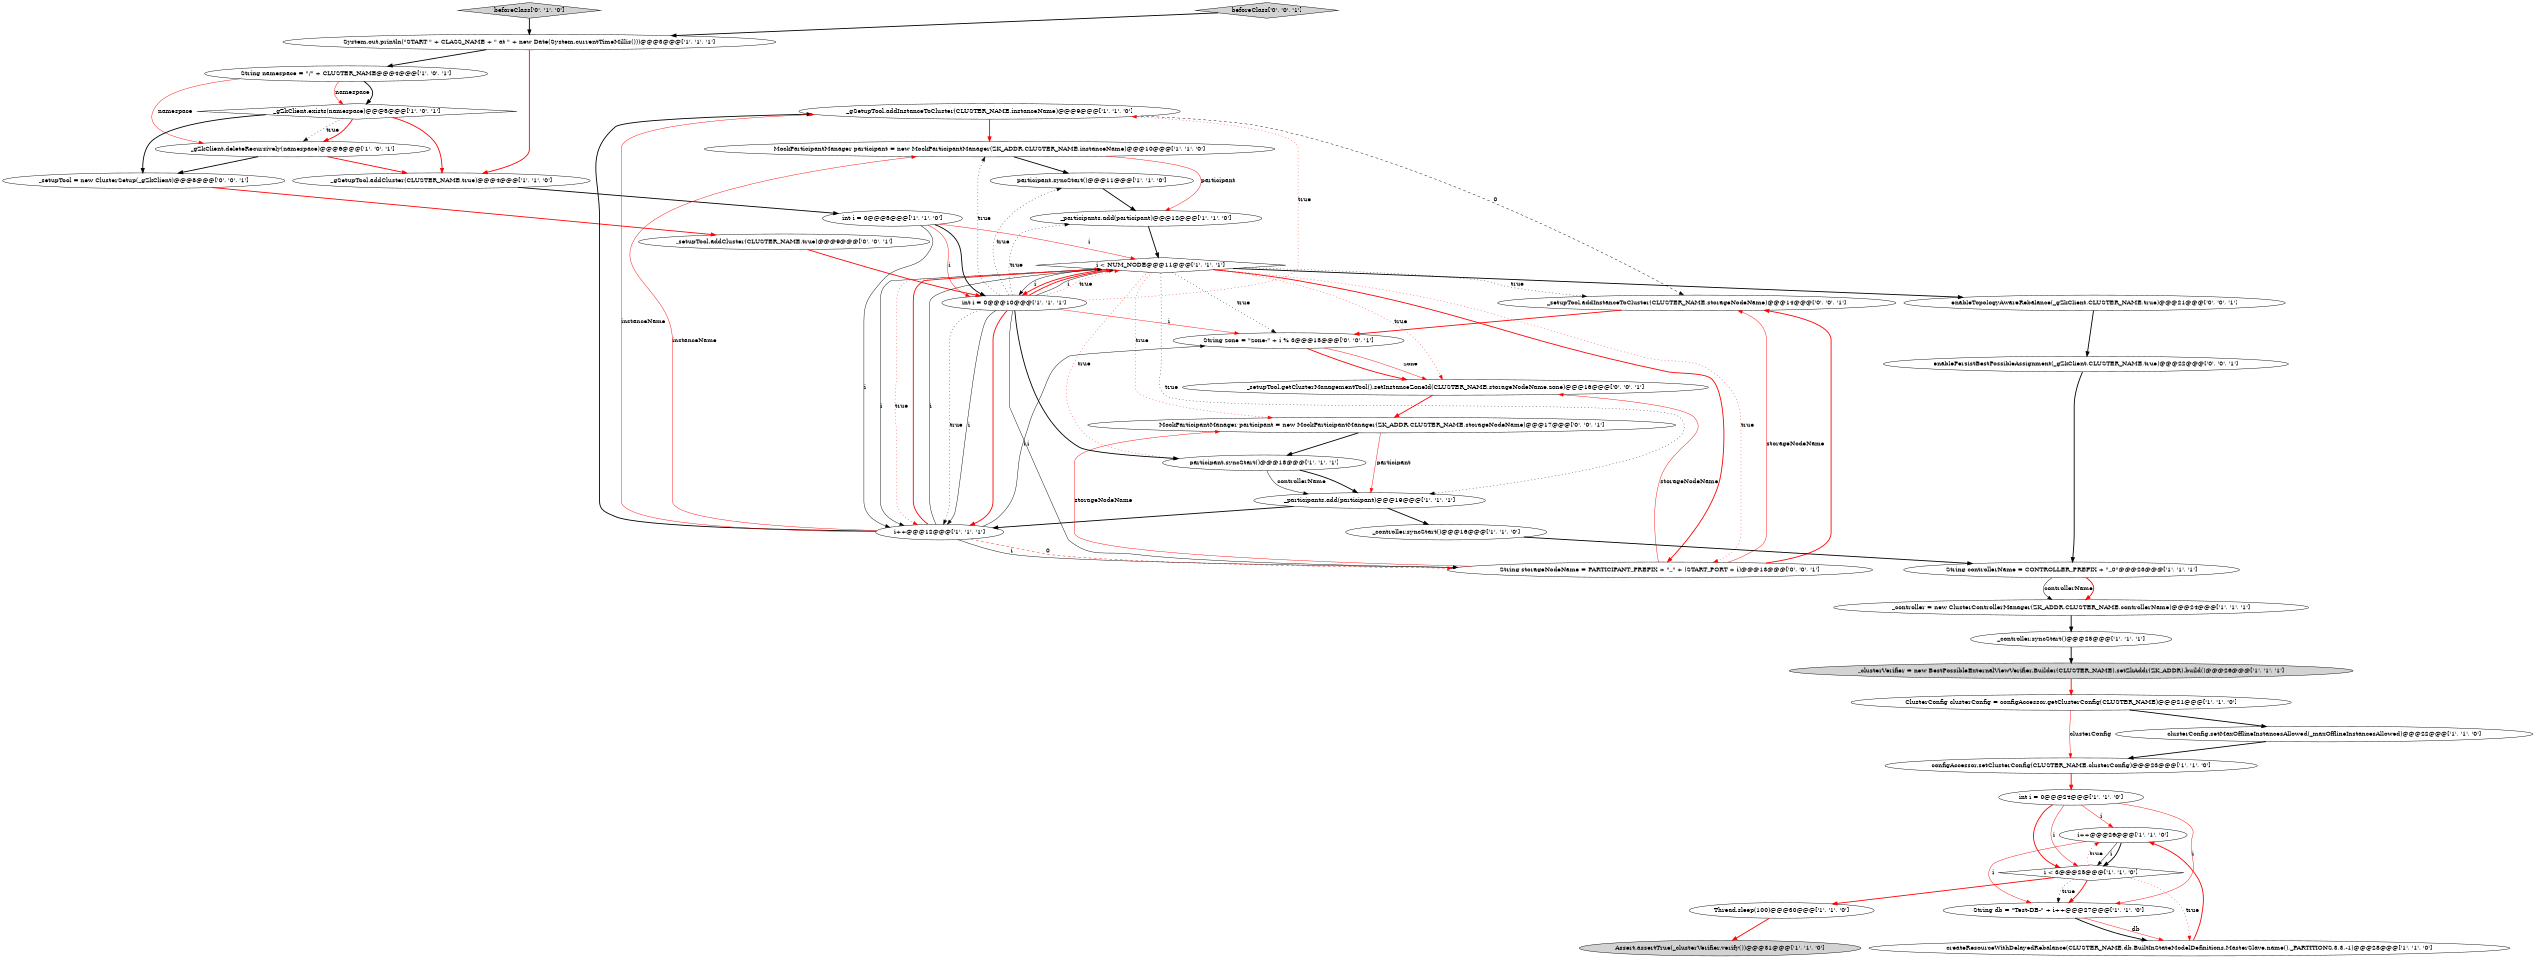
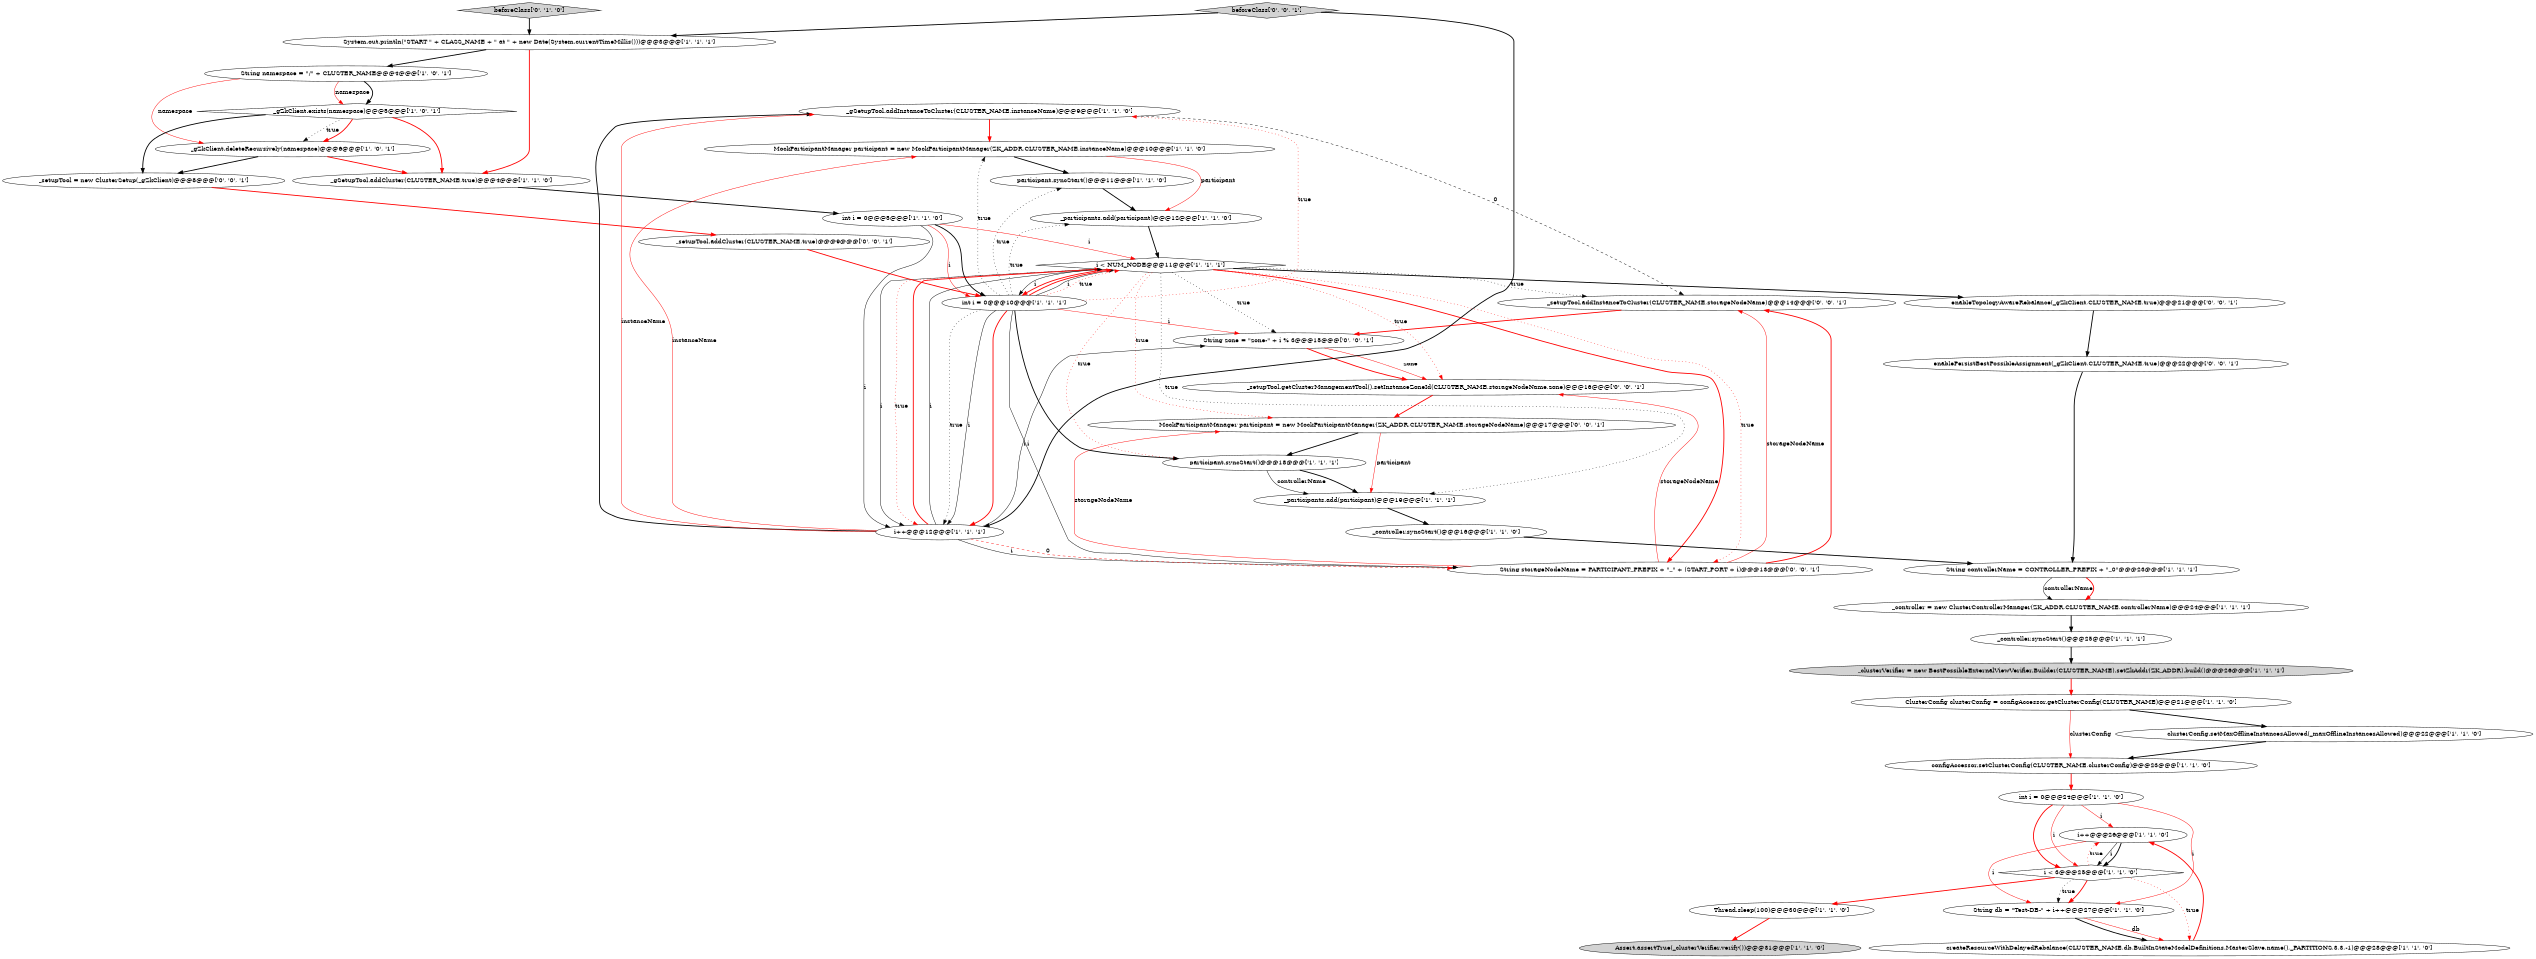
(1146, 517) -> (1442, 332)
